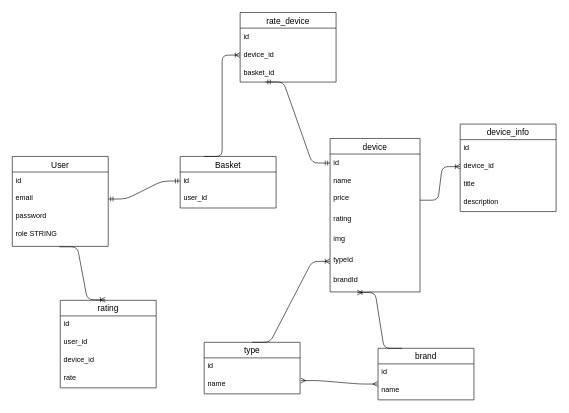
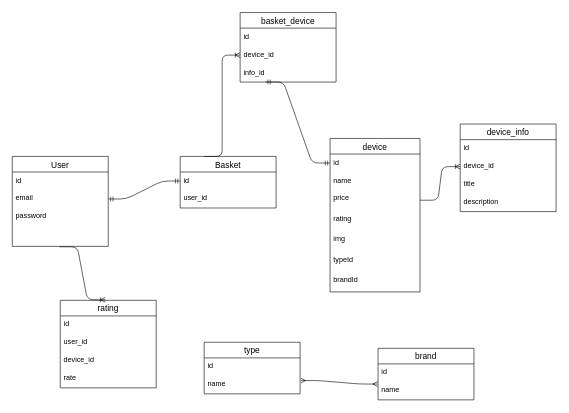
(288, 21) -> (288, 21)
(261, 72) -> (256, 72)
(60, 235) -> none
(295, 294) -> none
(379, 313) -> none
